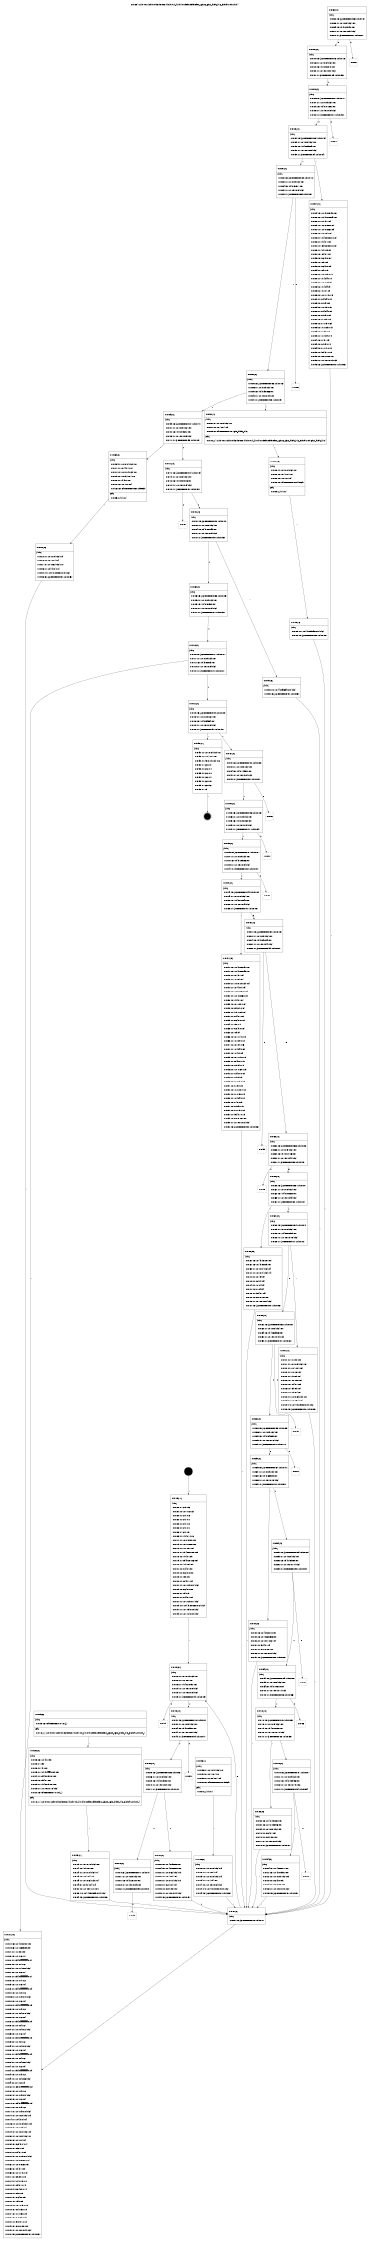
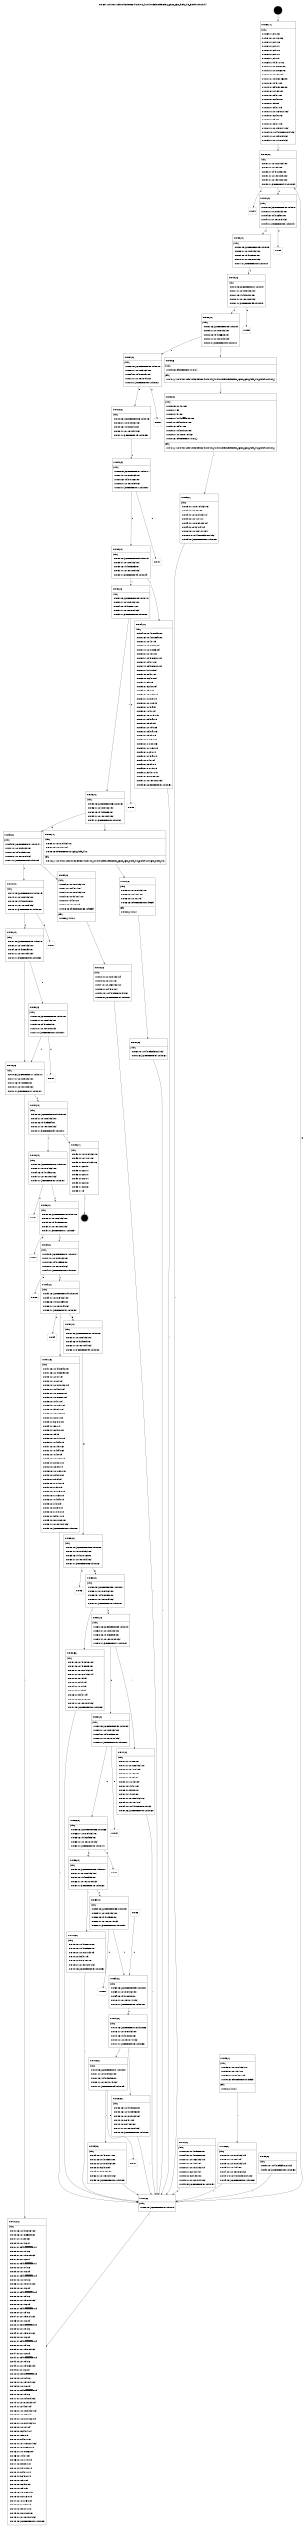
none -> (220, 330)
(246, 609) -> (25, 1011)
(263, 1048) -> (54, 1323)
none -> (51, 1078)
(296, 1708) -> (132, 1945)
(167, 1822) -> none
